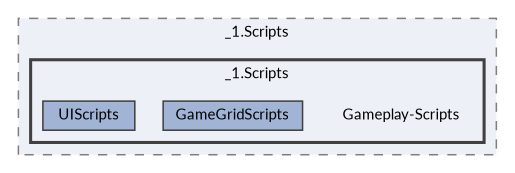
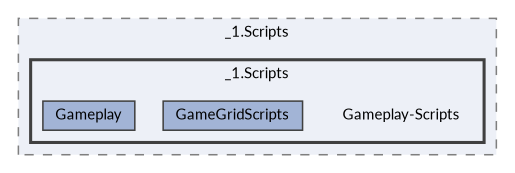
(89, 116) -> (89, 116)
